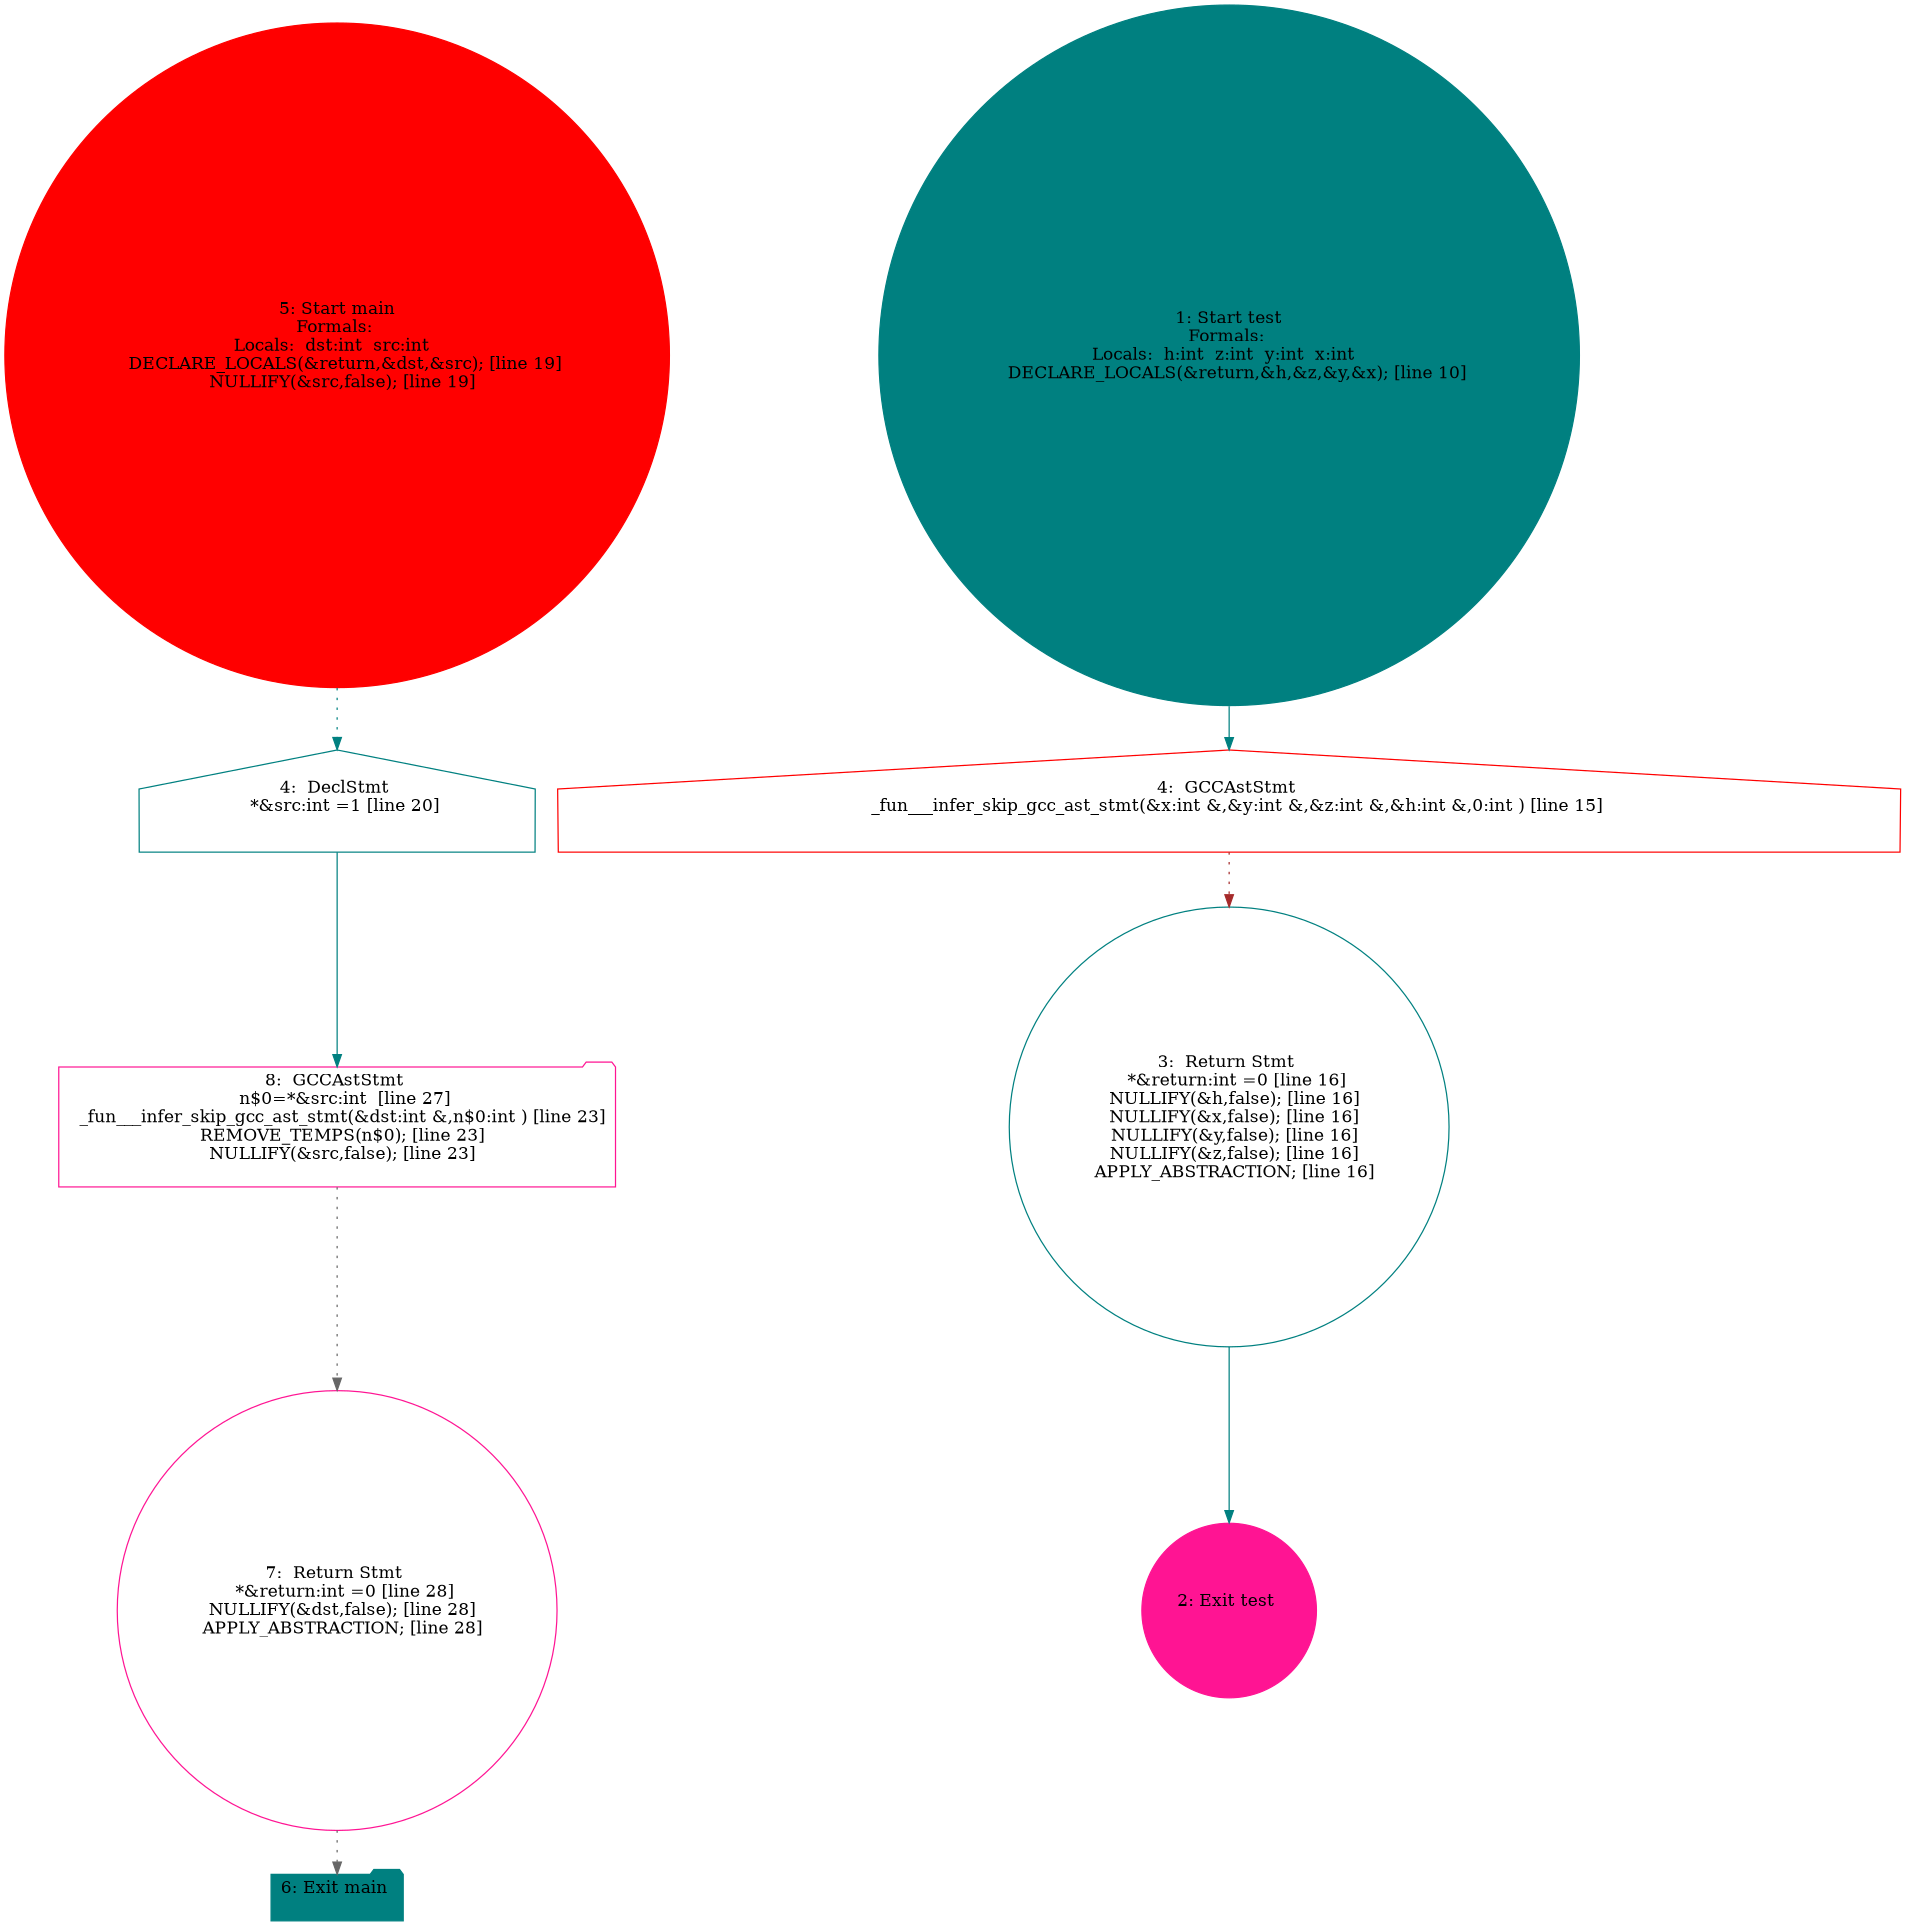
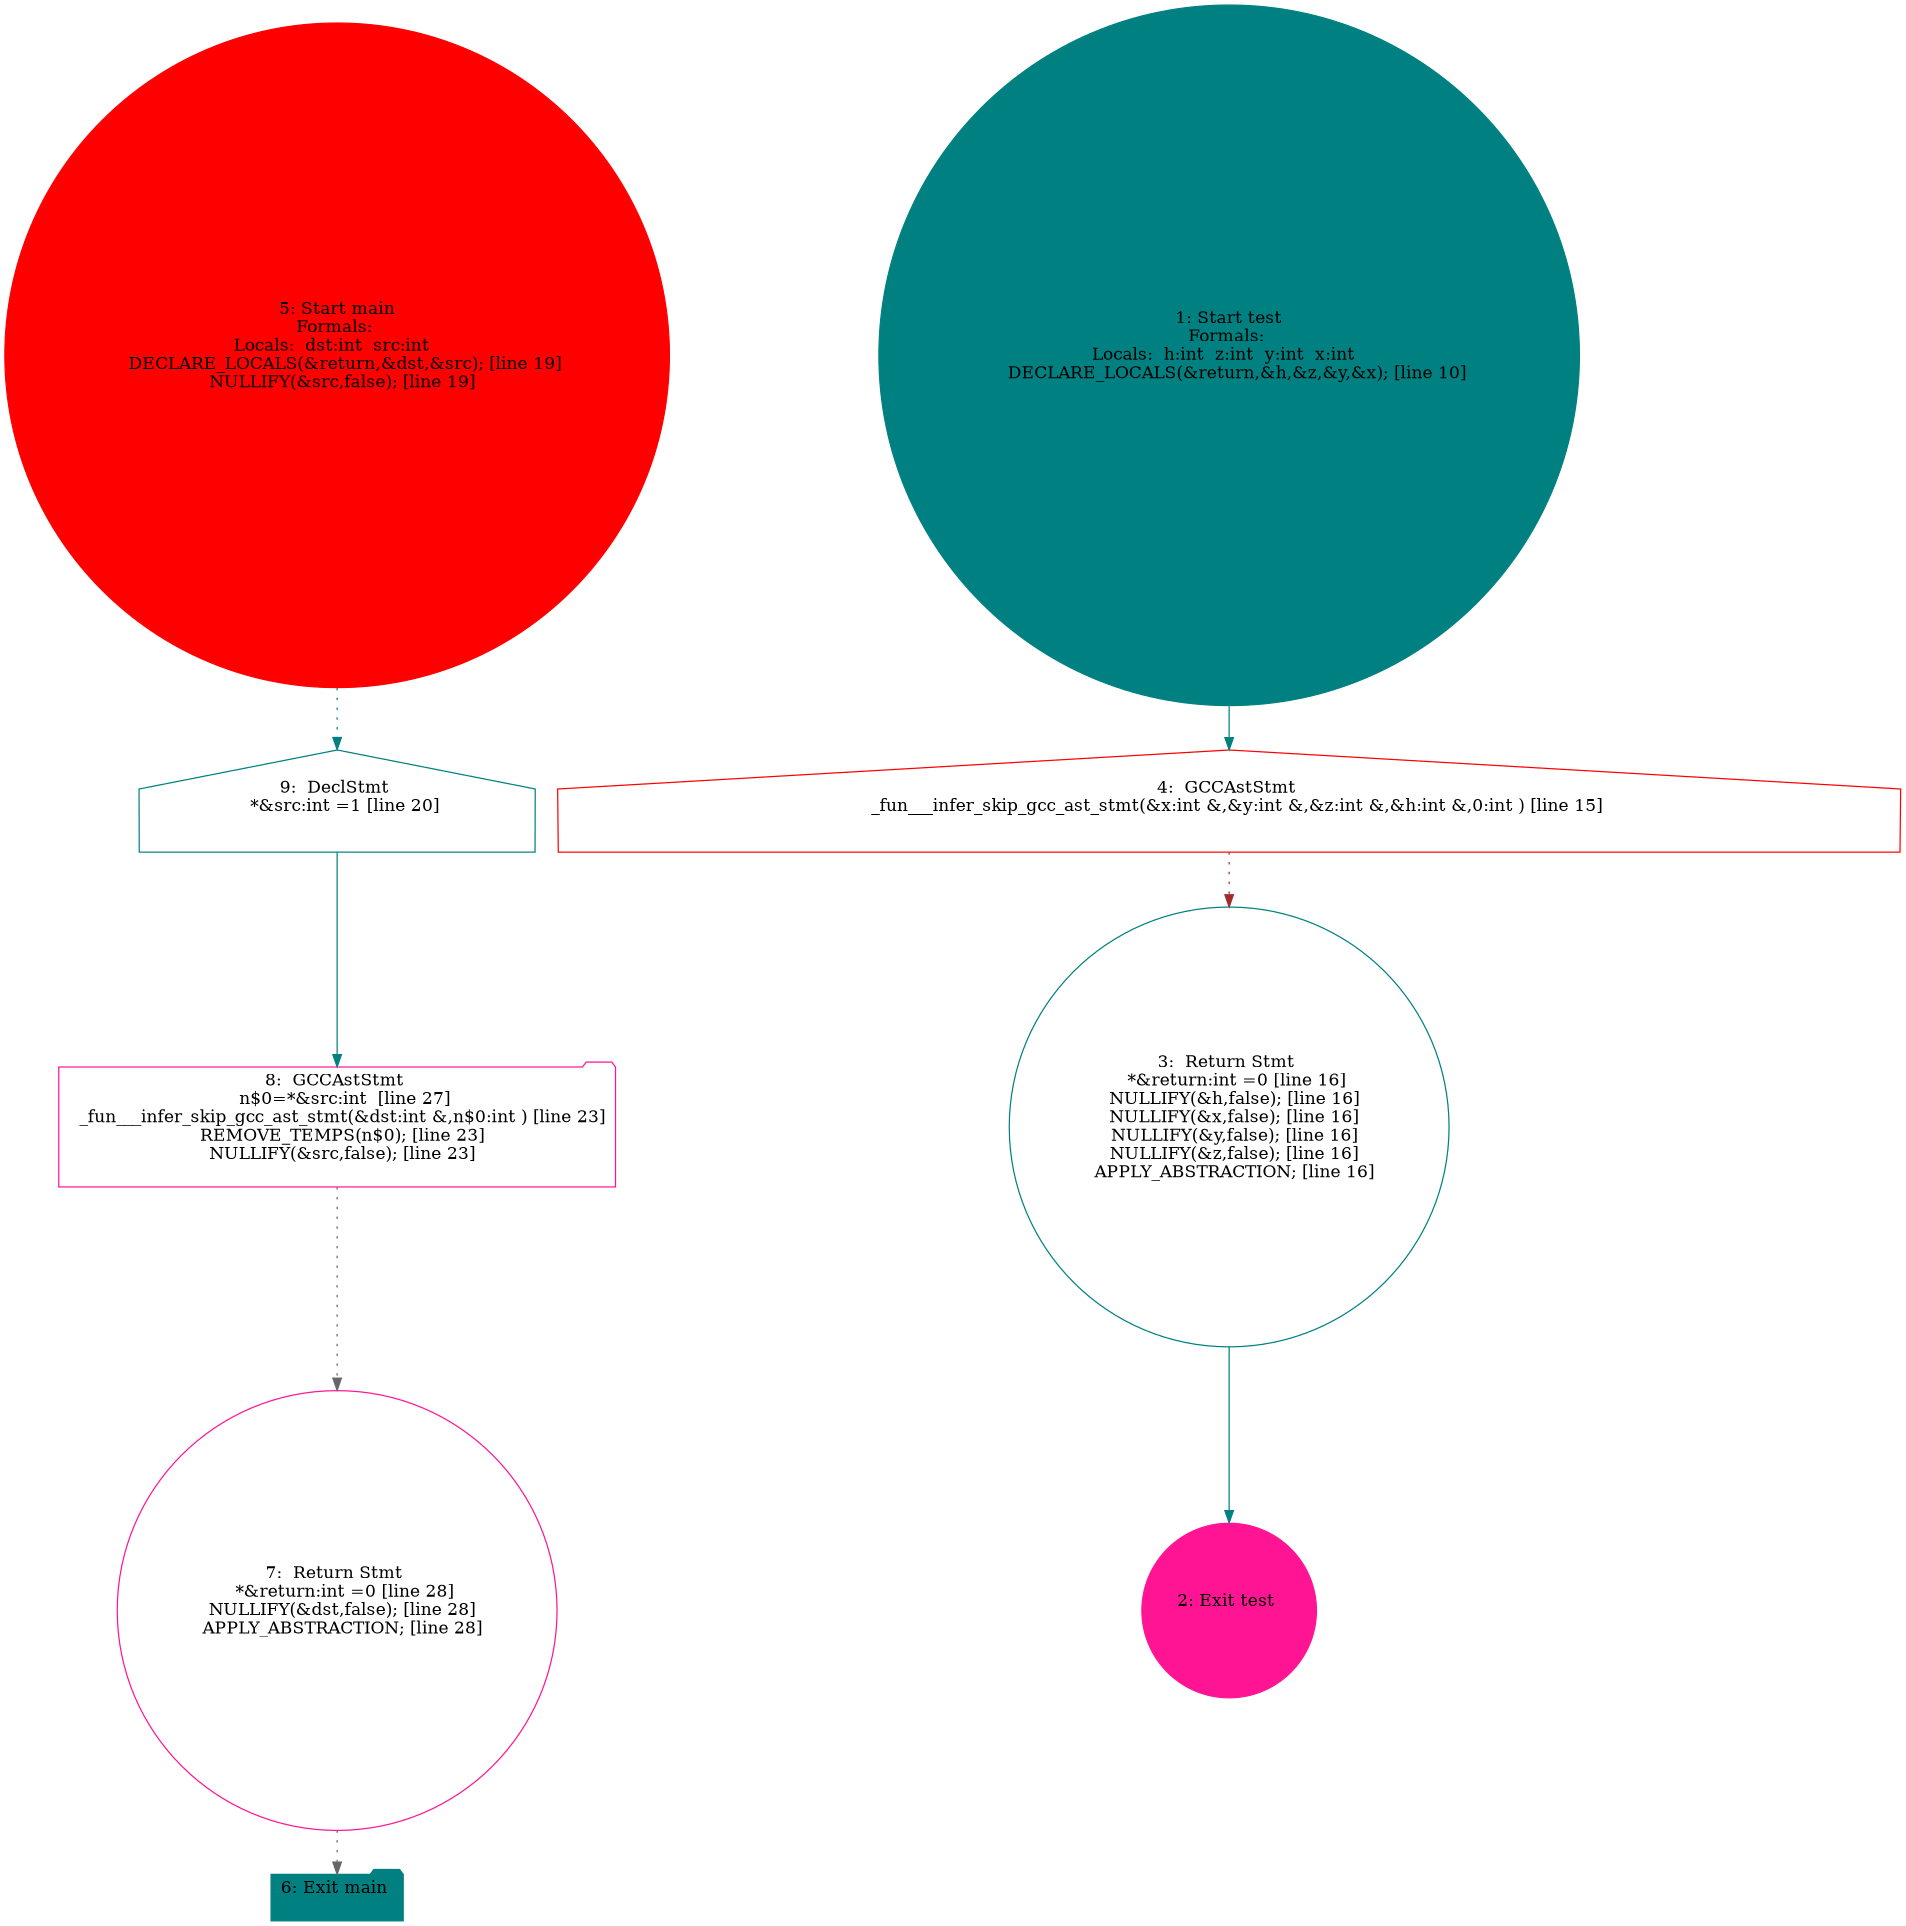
(337, 806) -> (337, 806)
